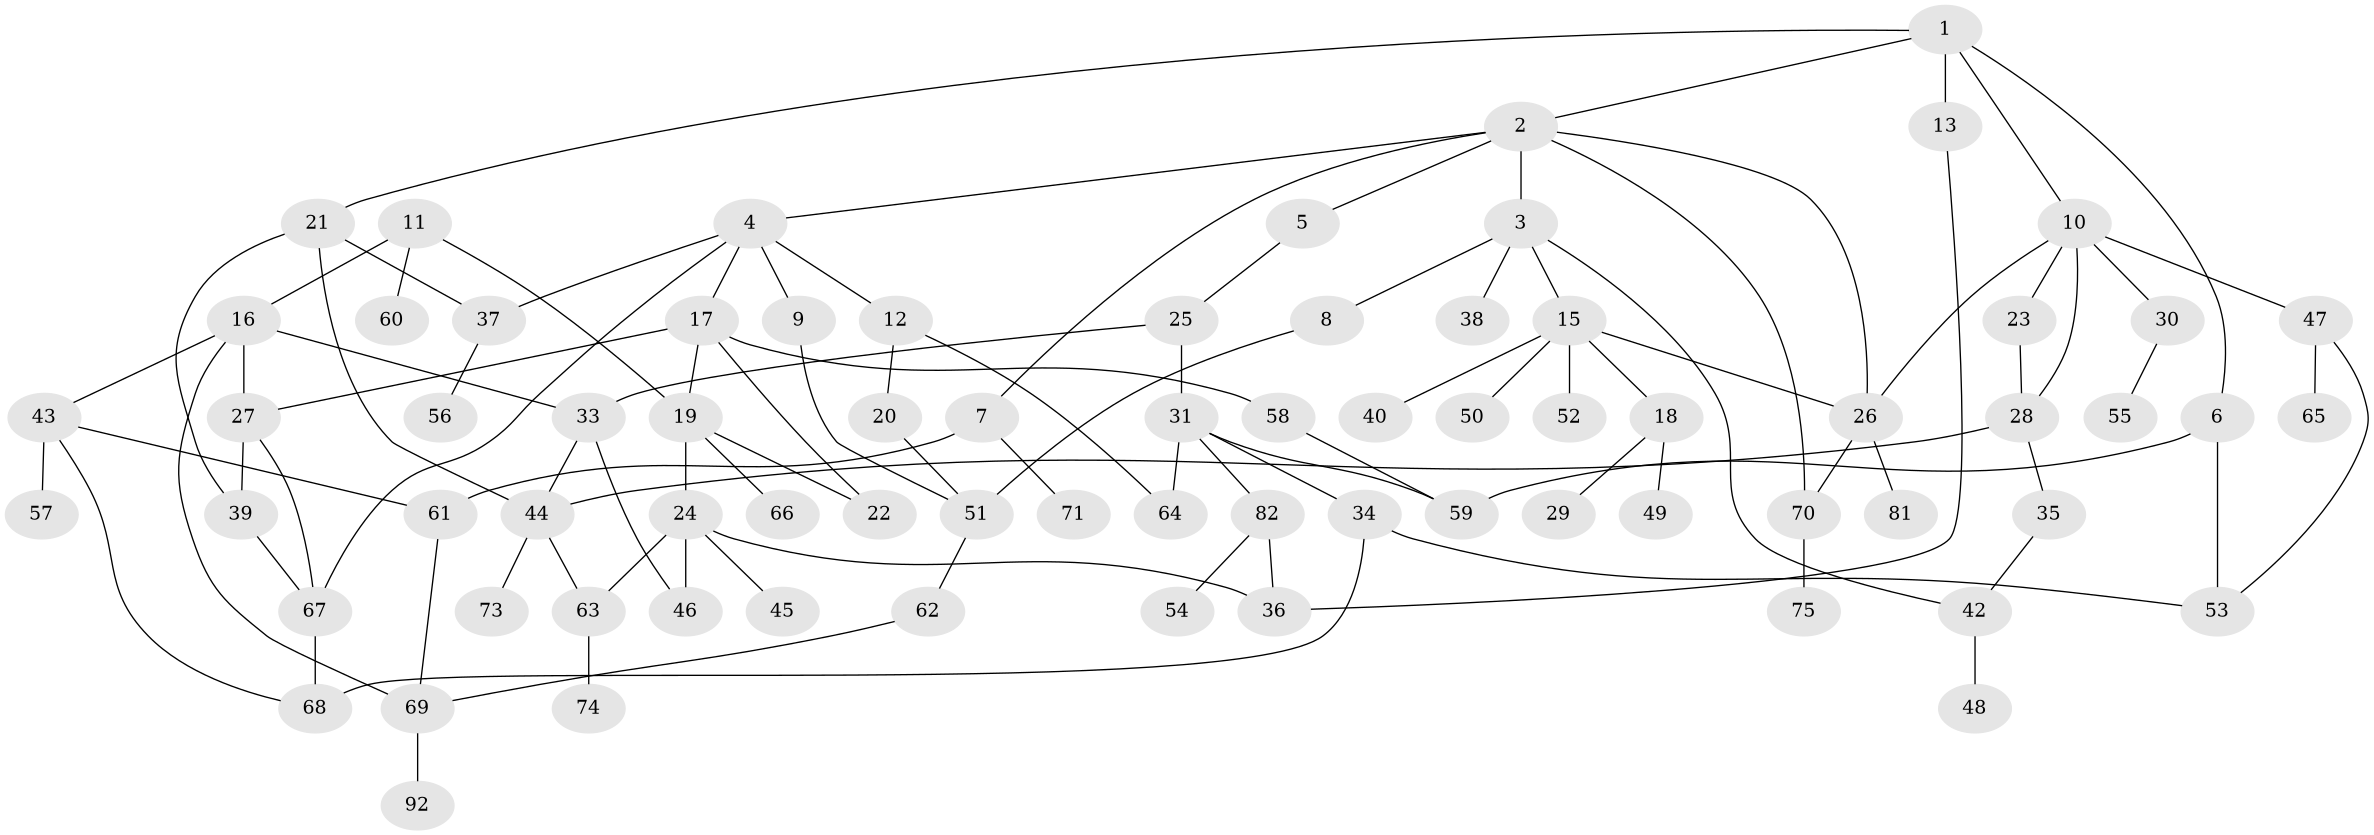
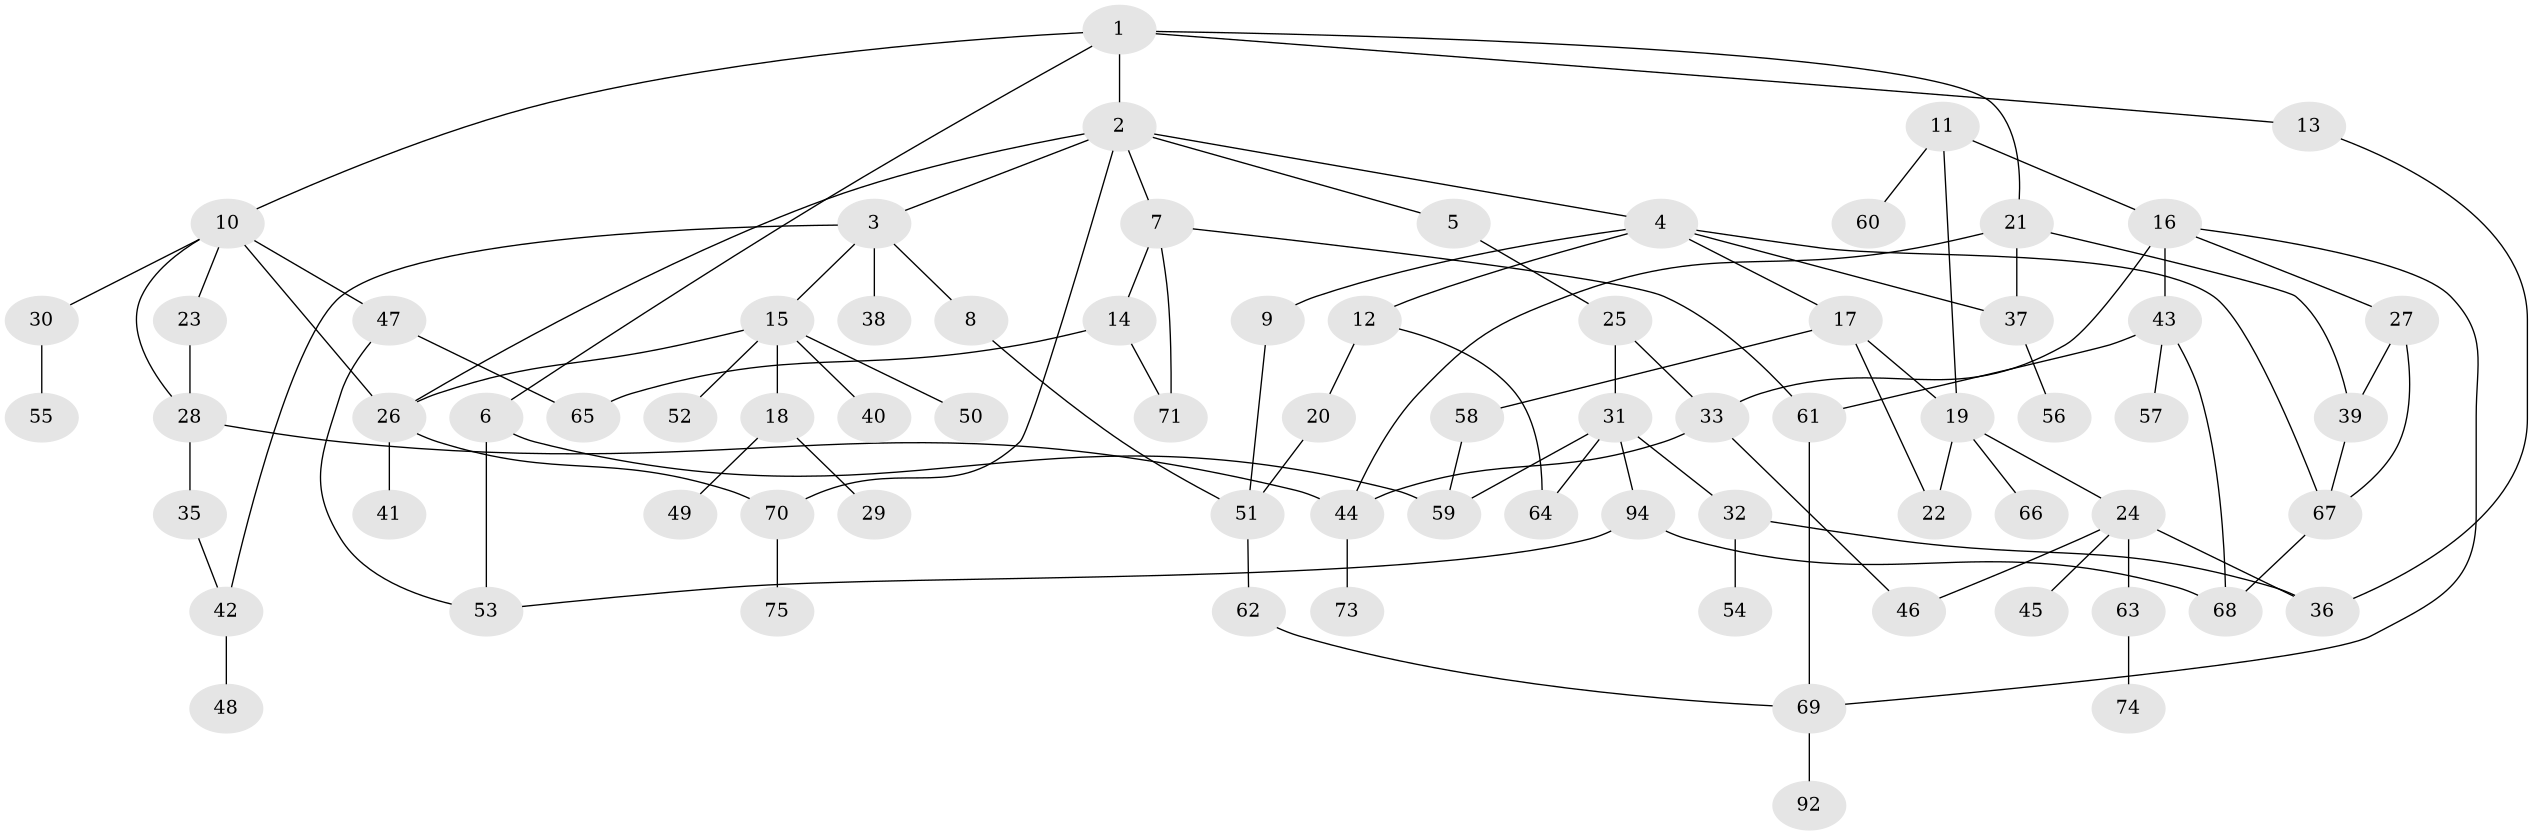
none -> (1120, 321)
(482, 367) -> none
(1268, 515) -> (1735, 515)
(1365, 515) -> (1638, 515)
(1901, 515) -> (389, 515)
(563, 563) -> none
